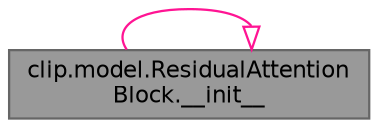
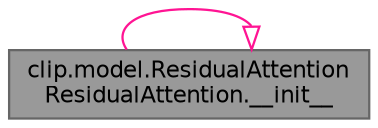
(189, 84) -> (189, 84)
